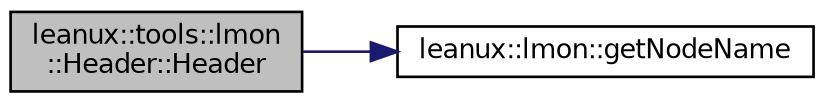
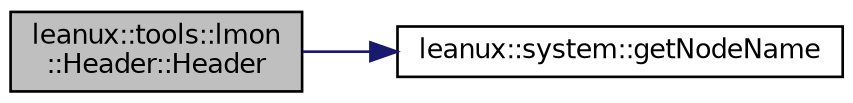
(606, 52) -> (620, 52)
